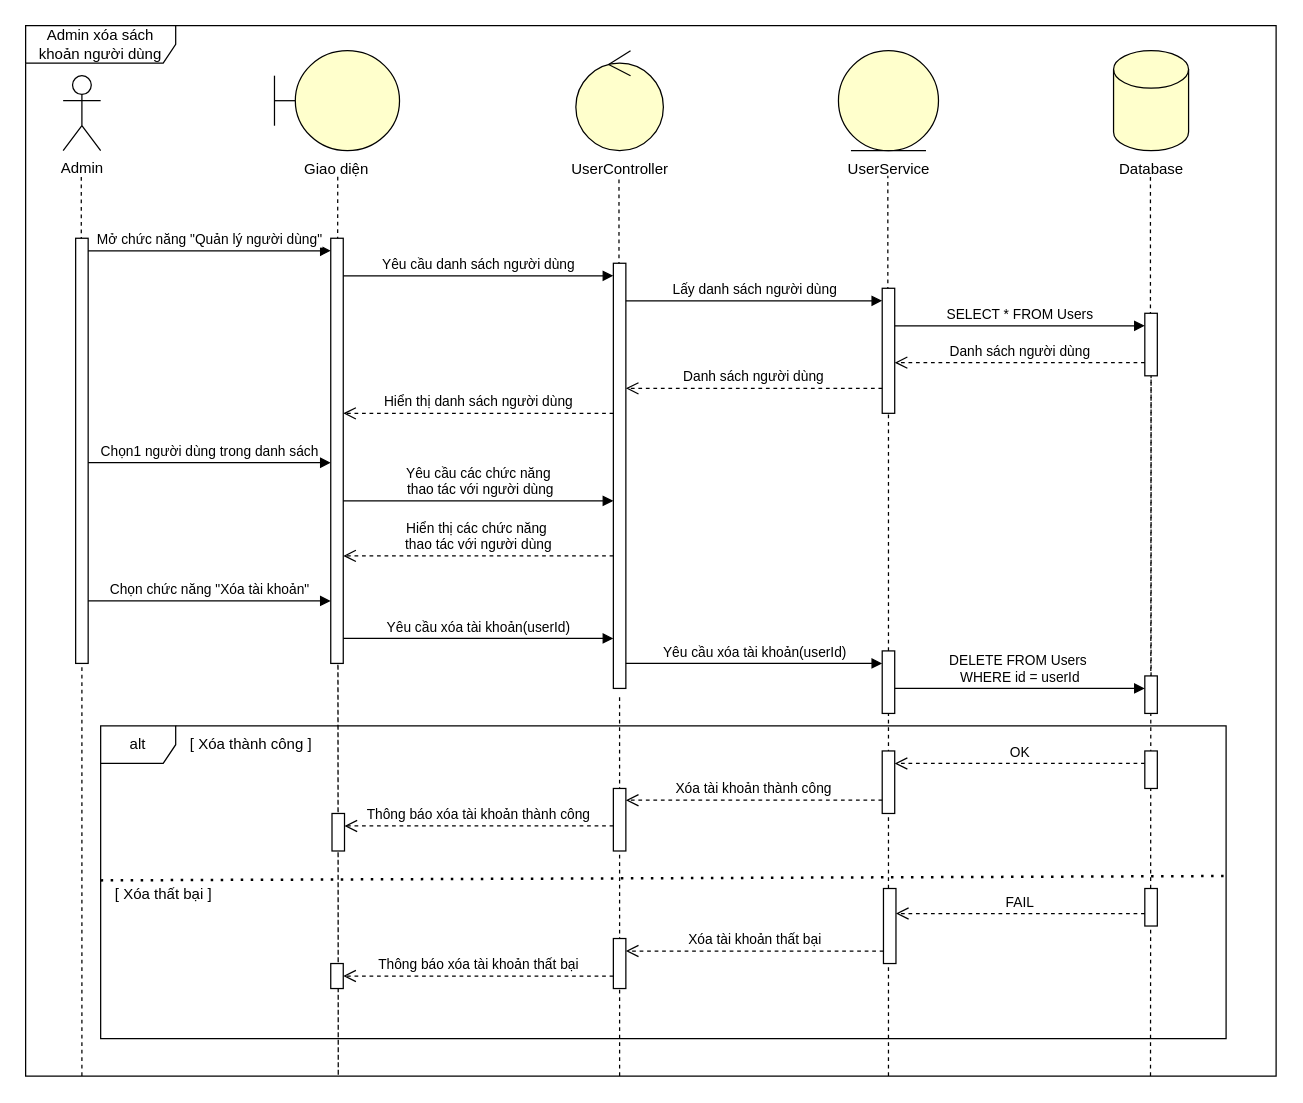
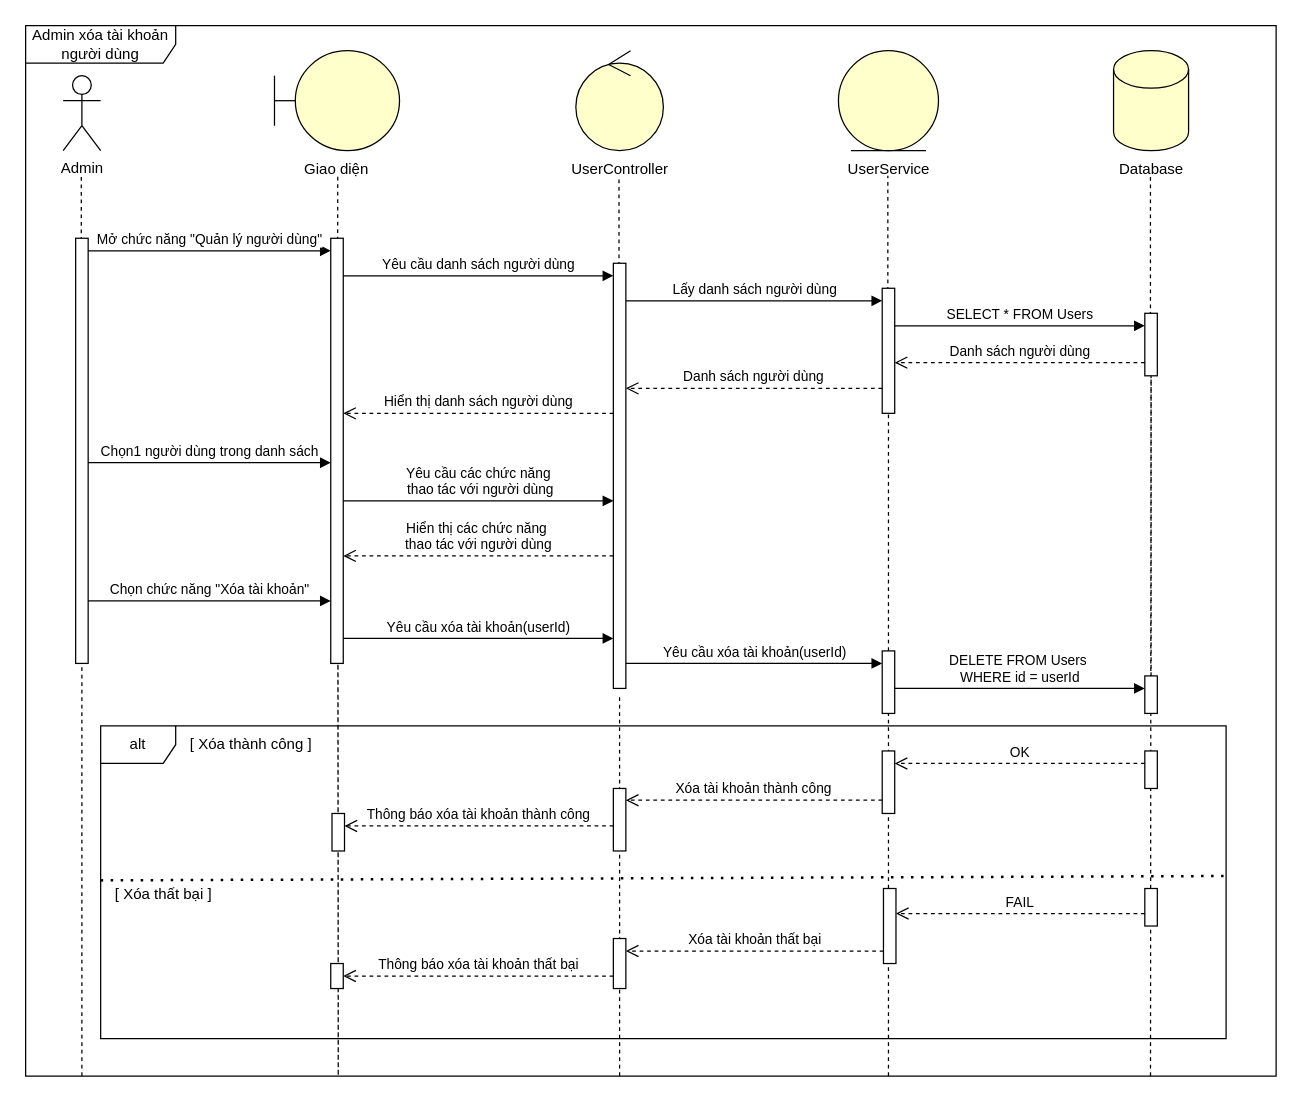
(101, 44) -> (101, 44)
